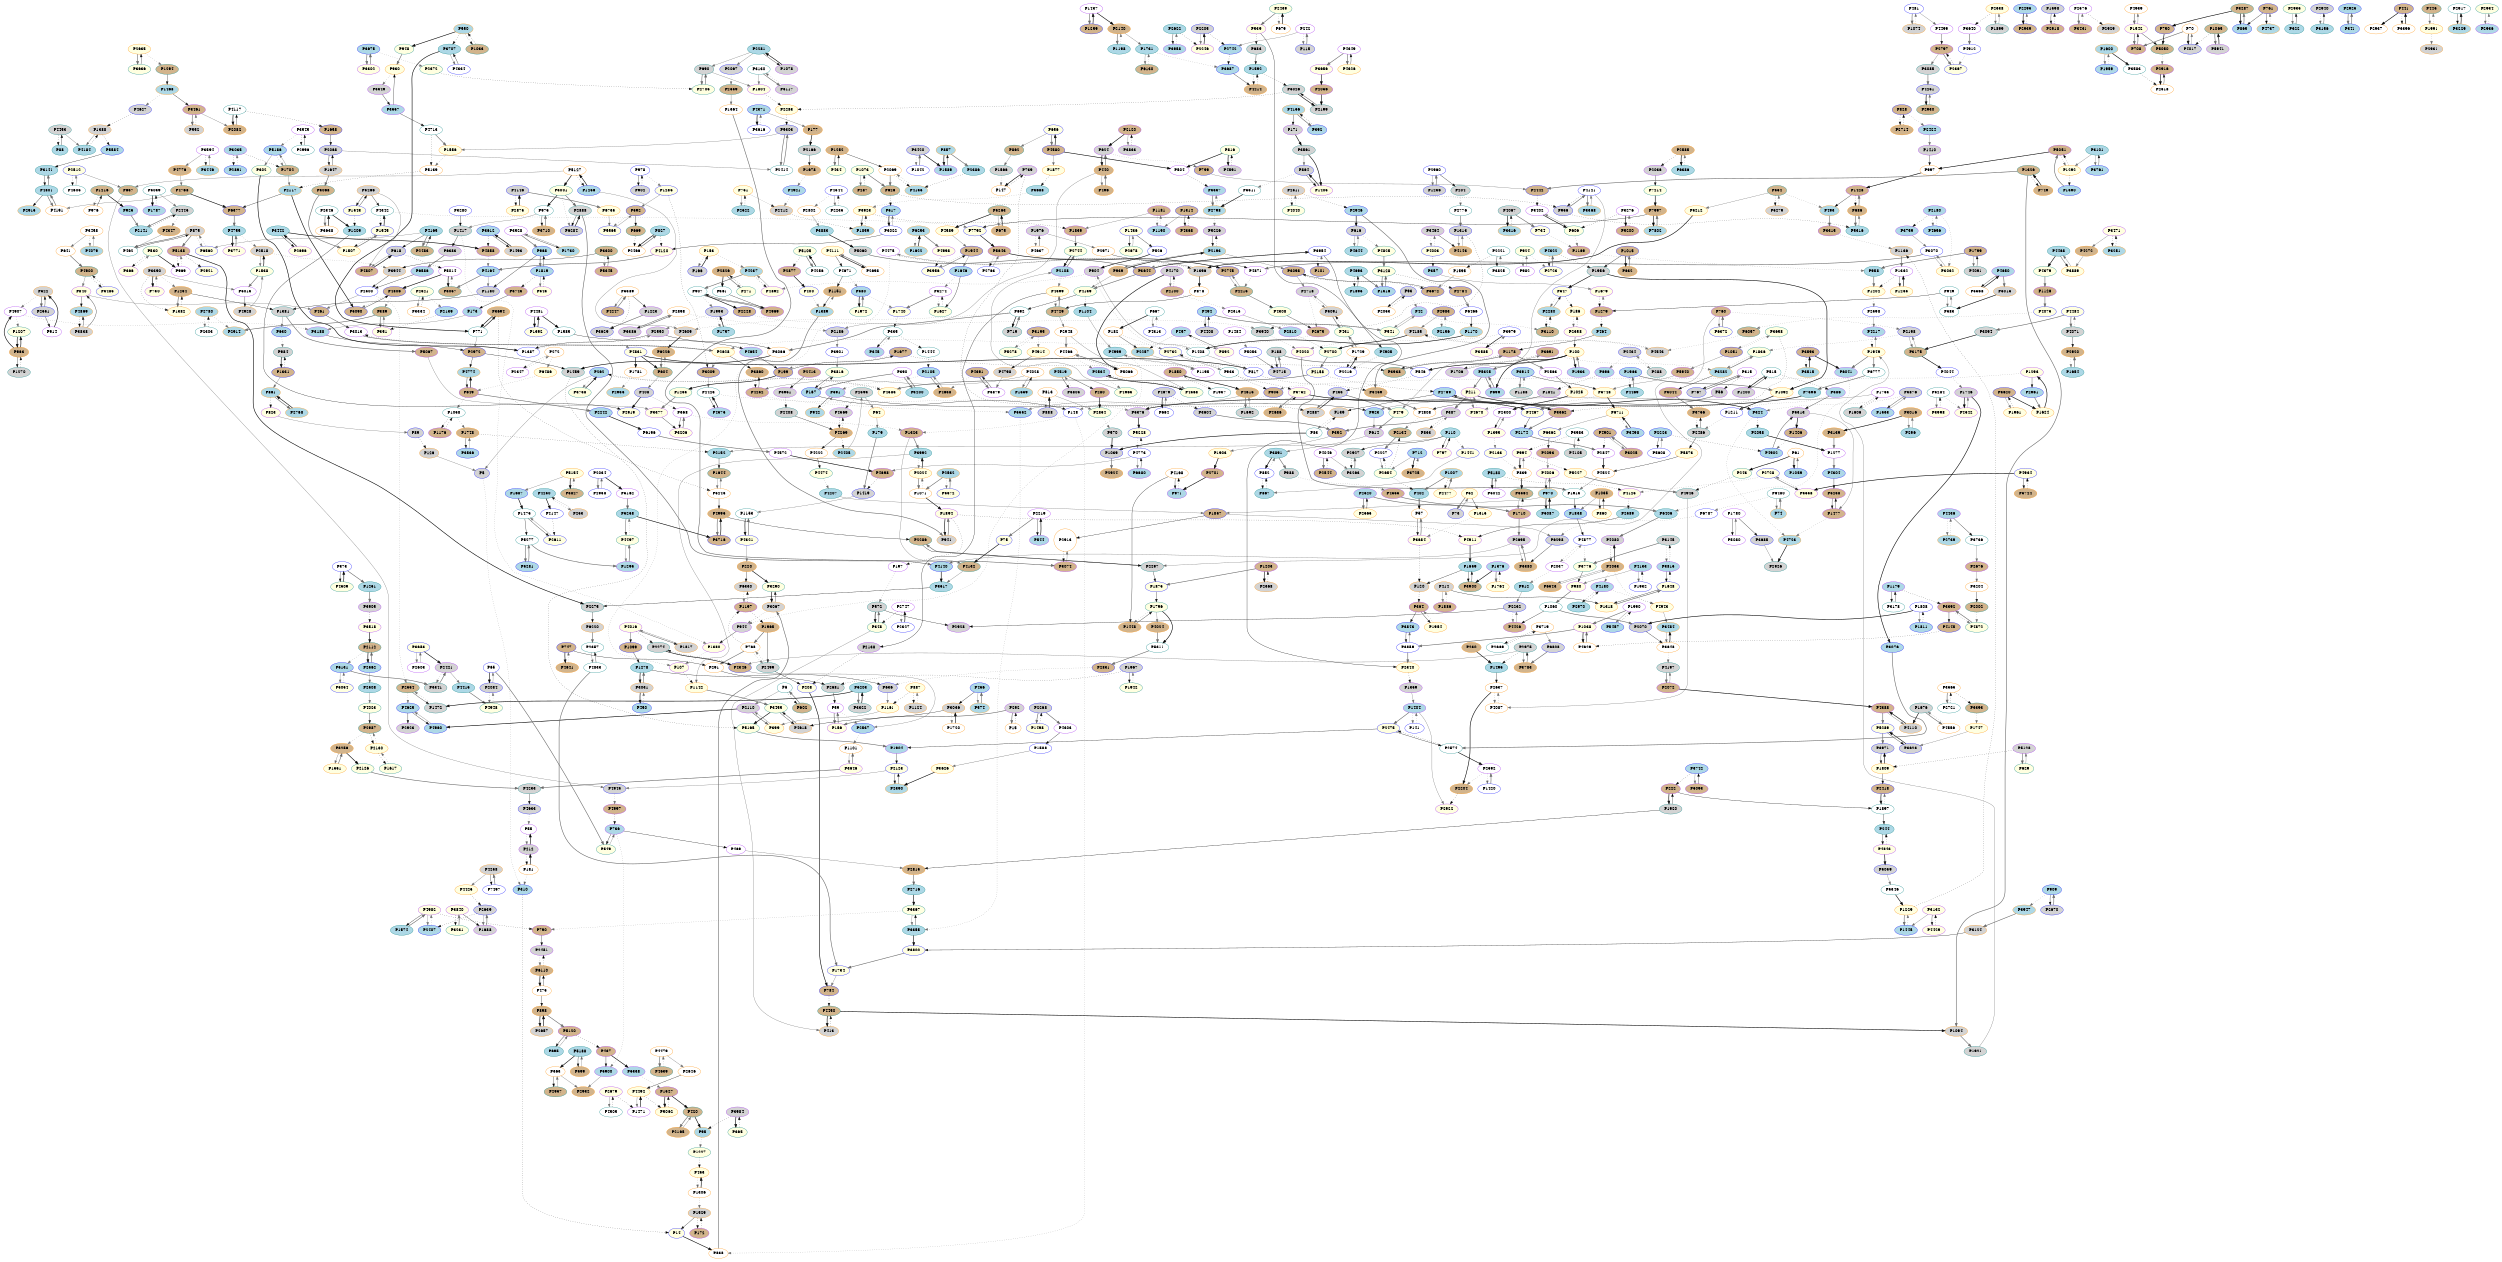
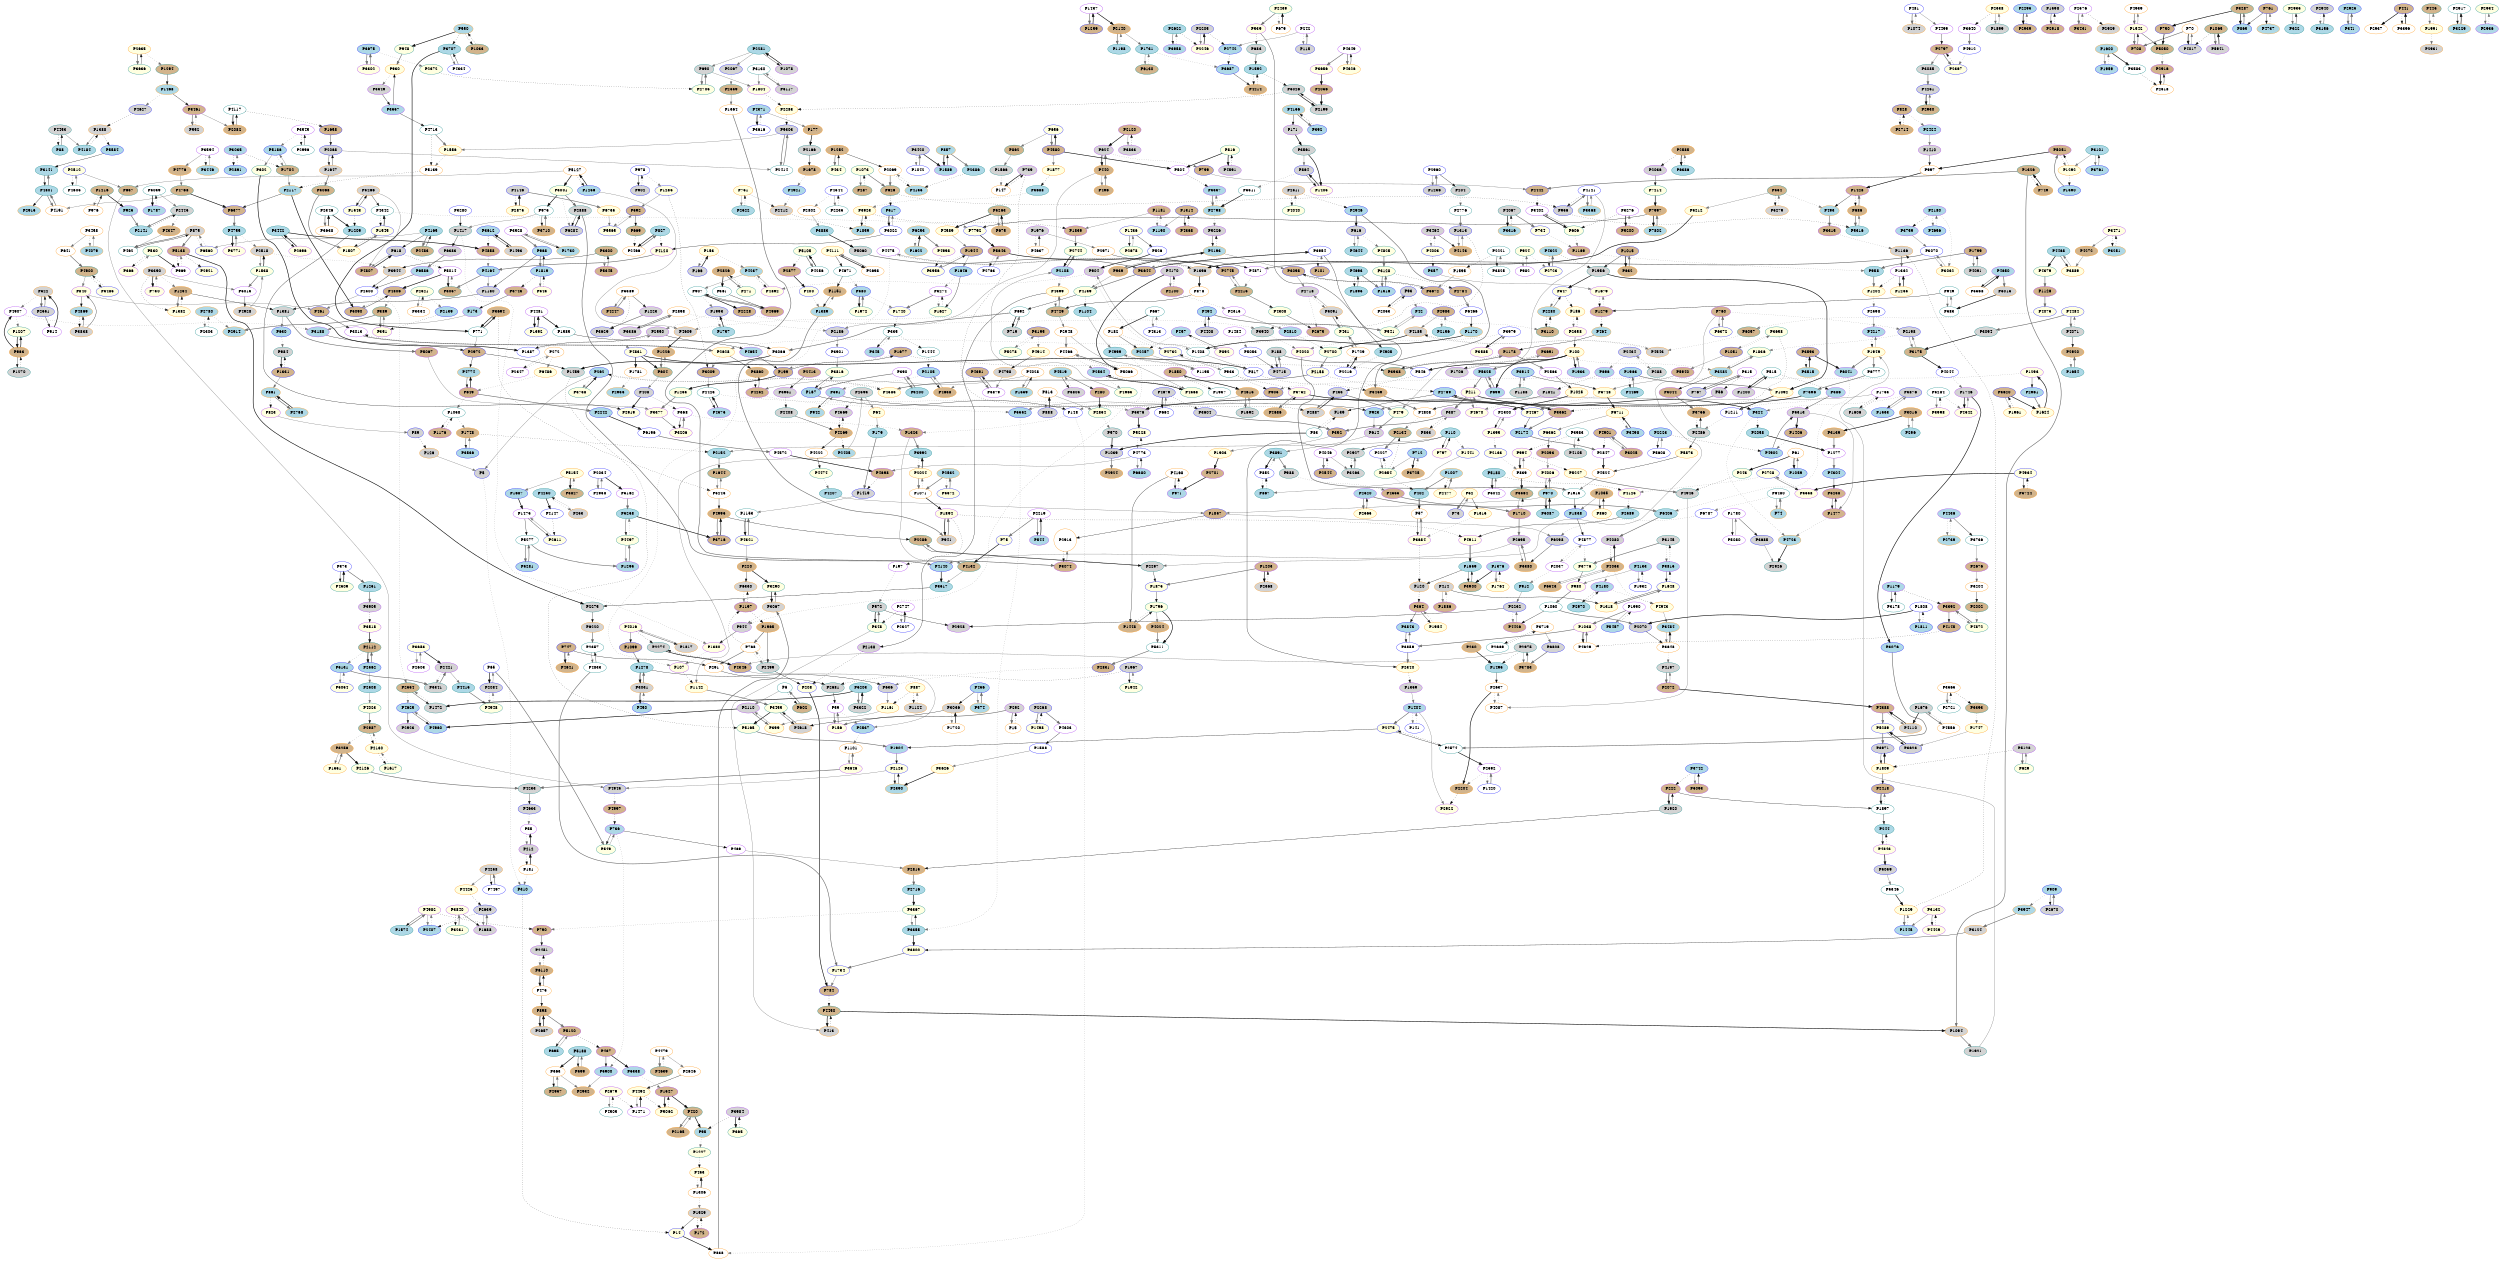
(725, 281) -> (725, 281)
(663, 352) -> (663, 352)
(524, 514) -> (524, 514)
